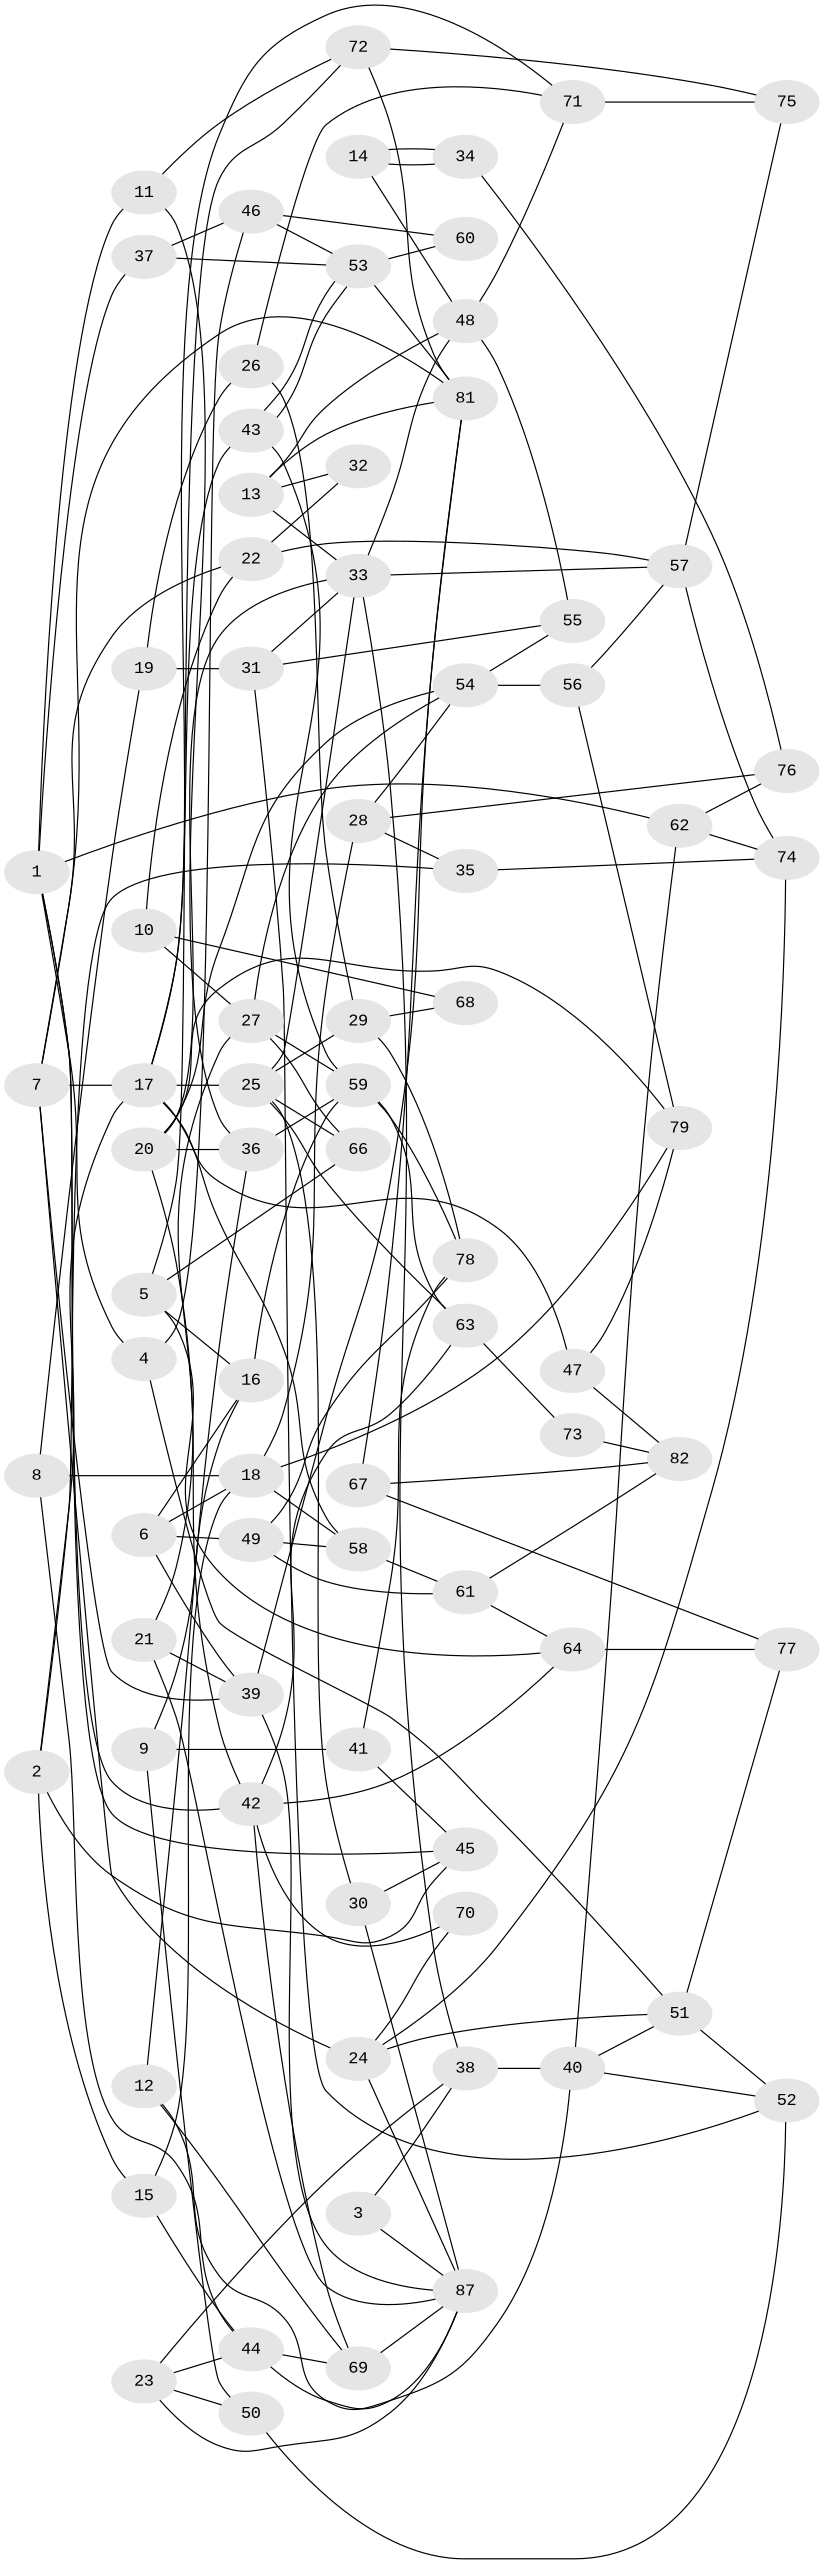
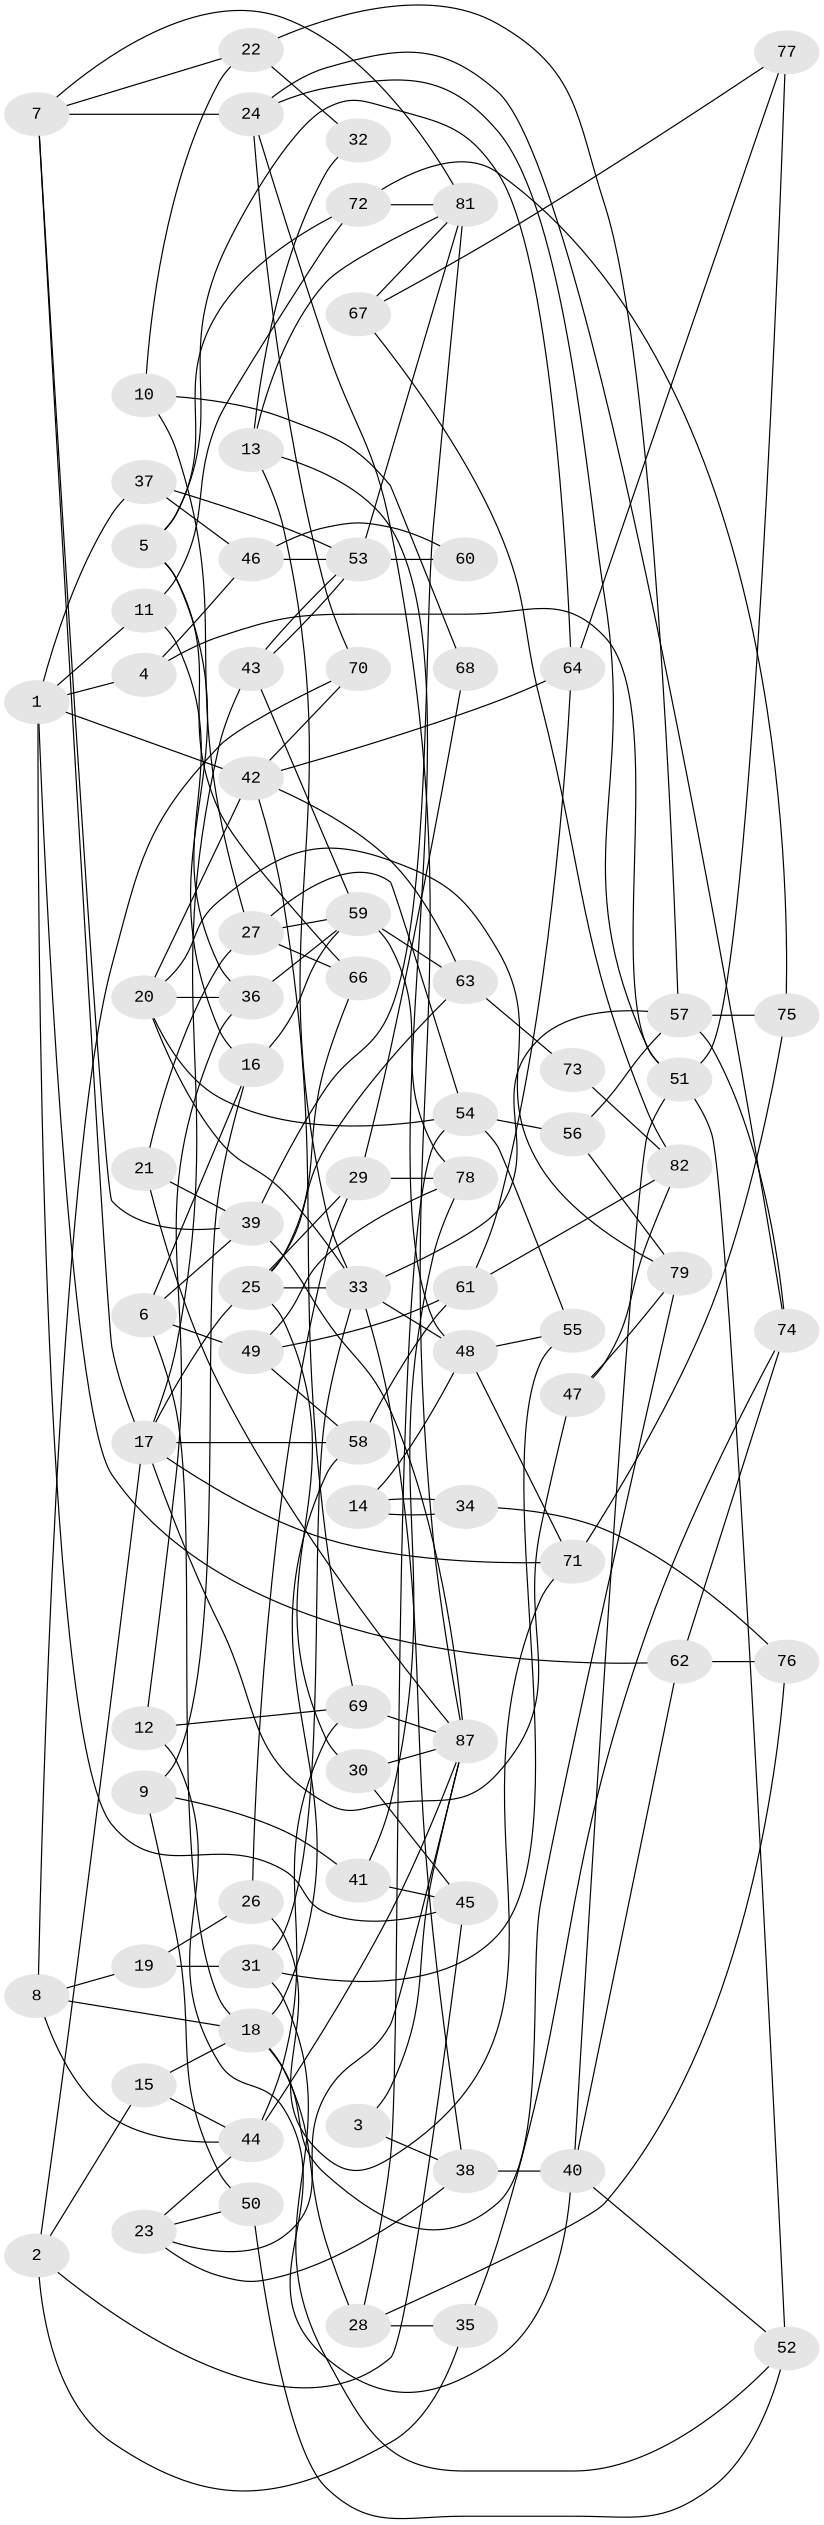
none -> (68, 1315)
